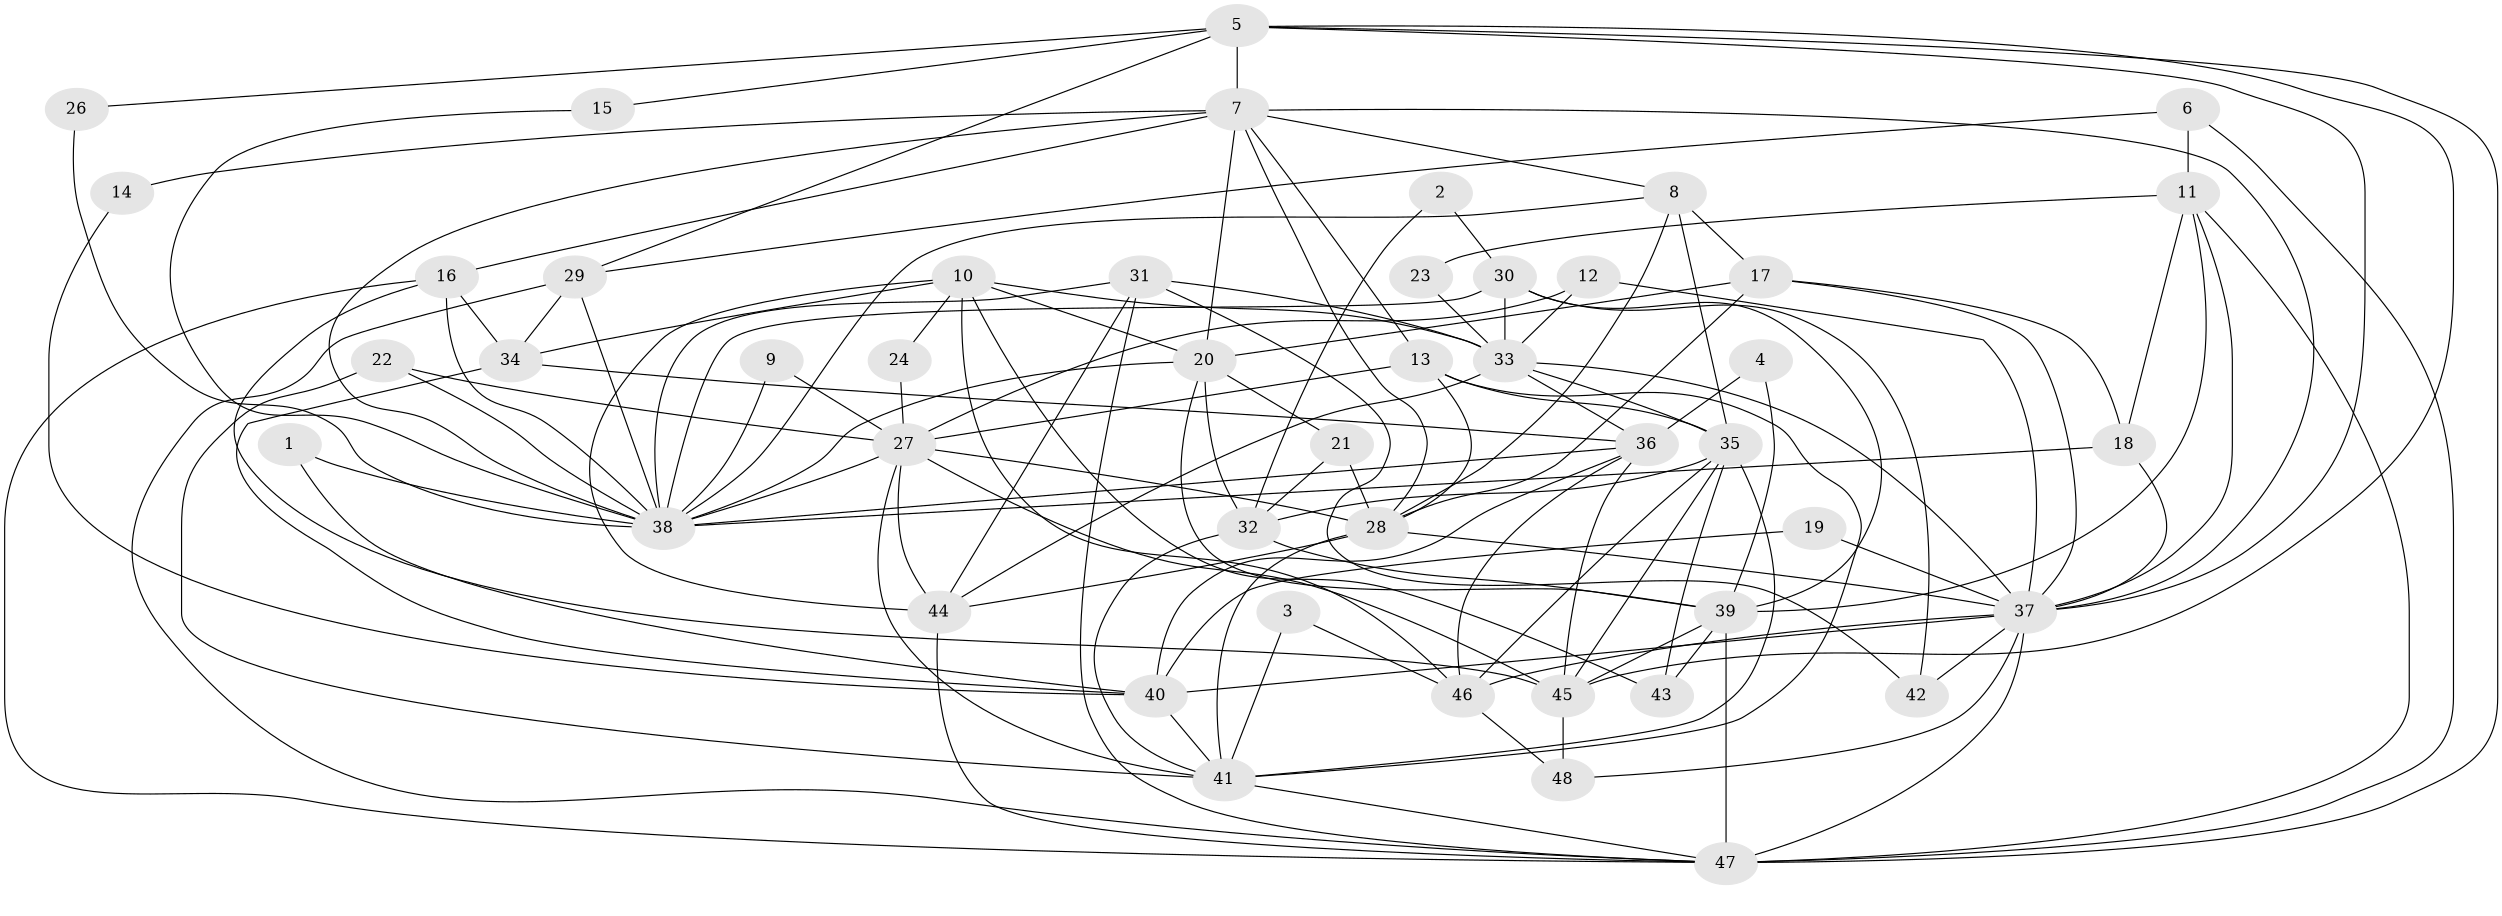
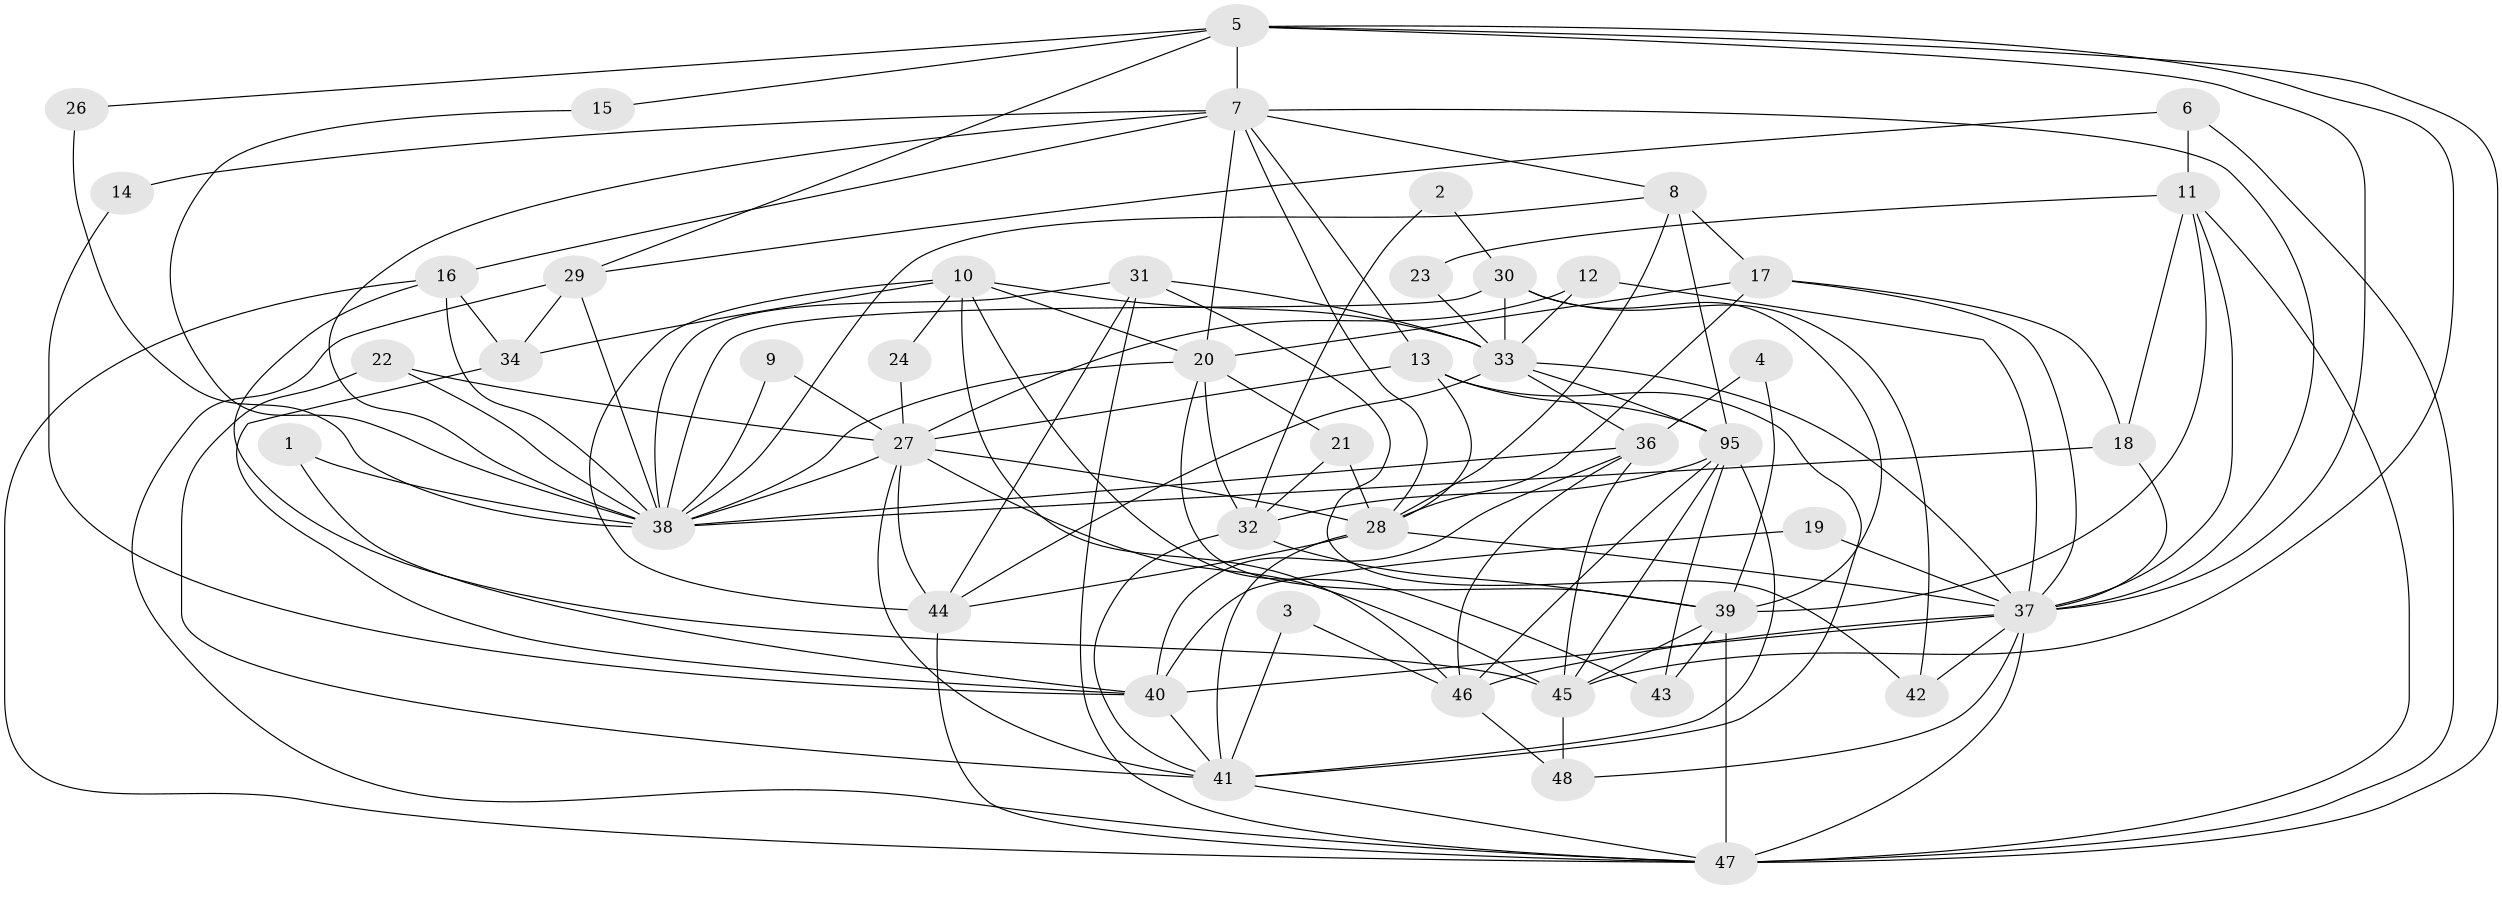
(1079, 405) -> none
(1731, 445) -> (1731, 445)
